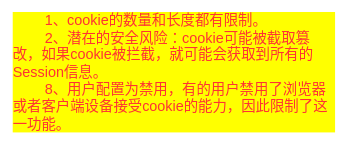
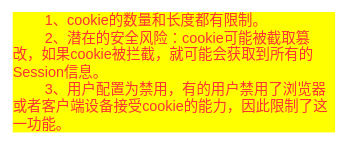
(174, 72) -> (174, 72)
